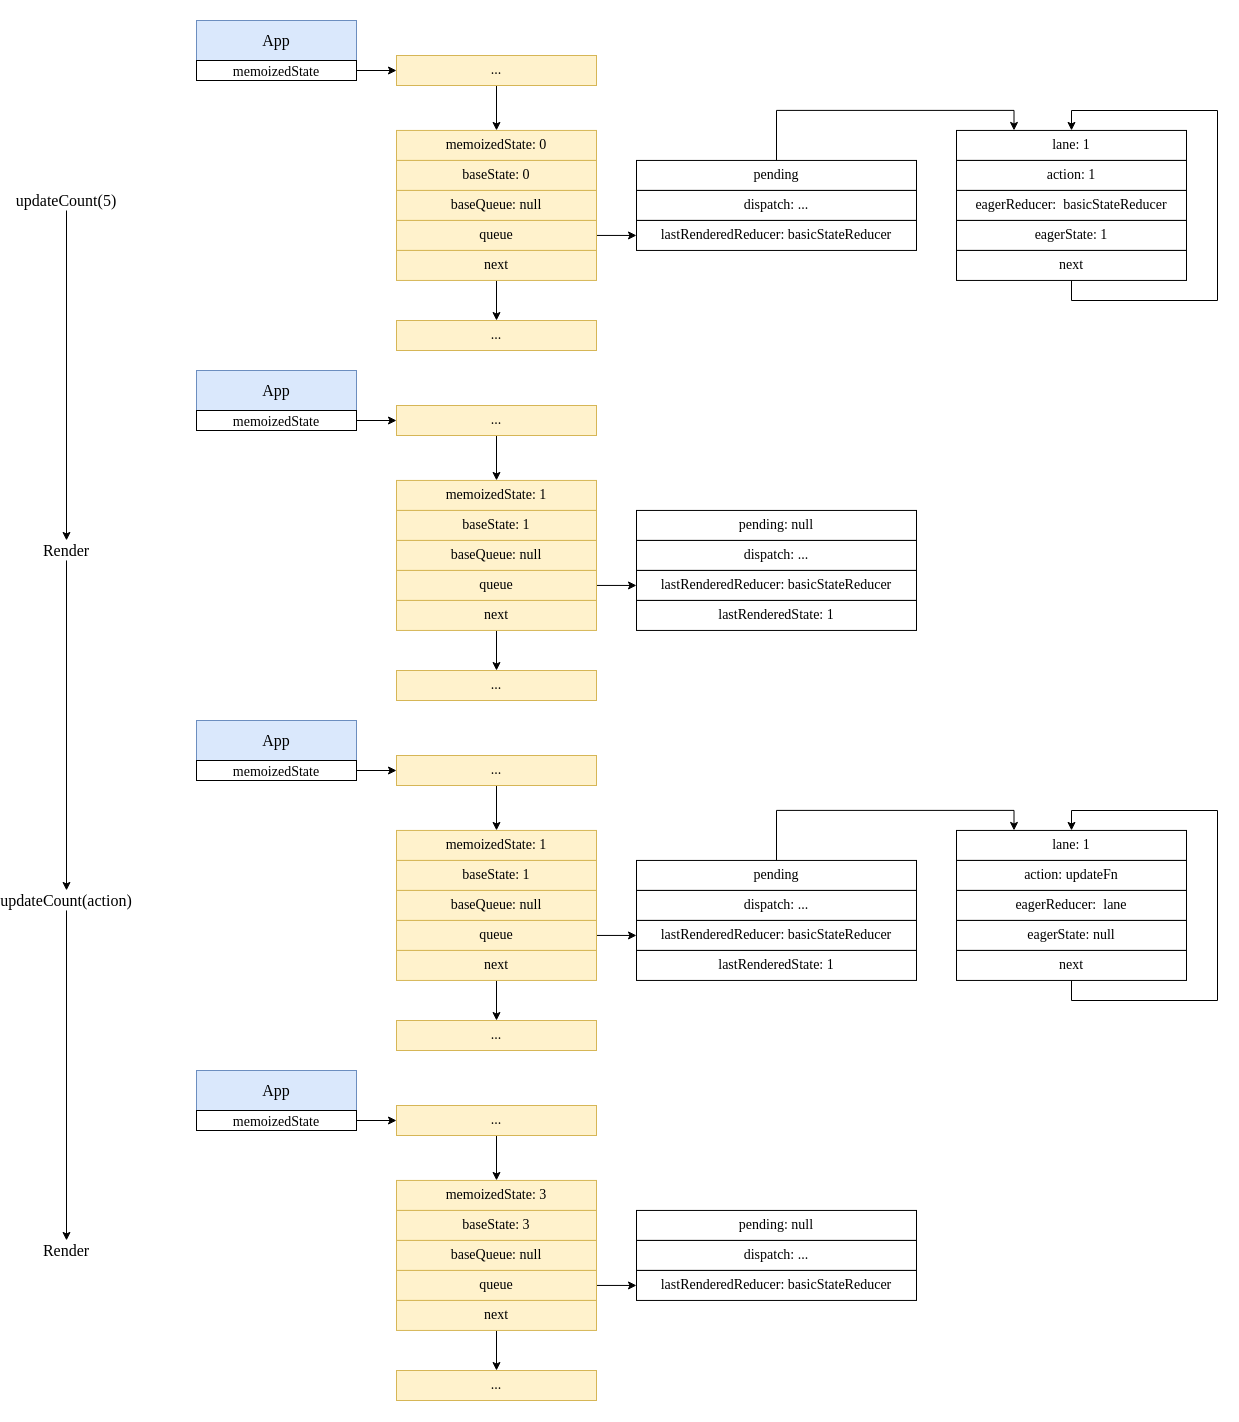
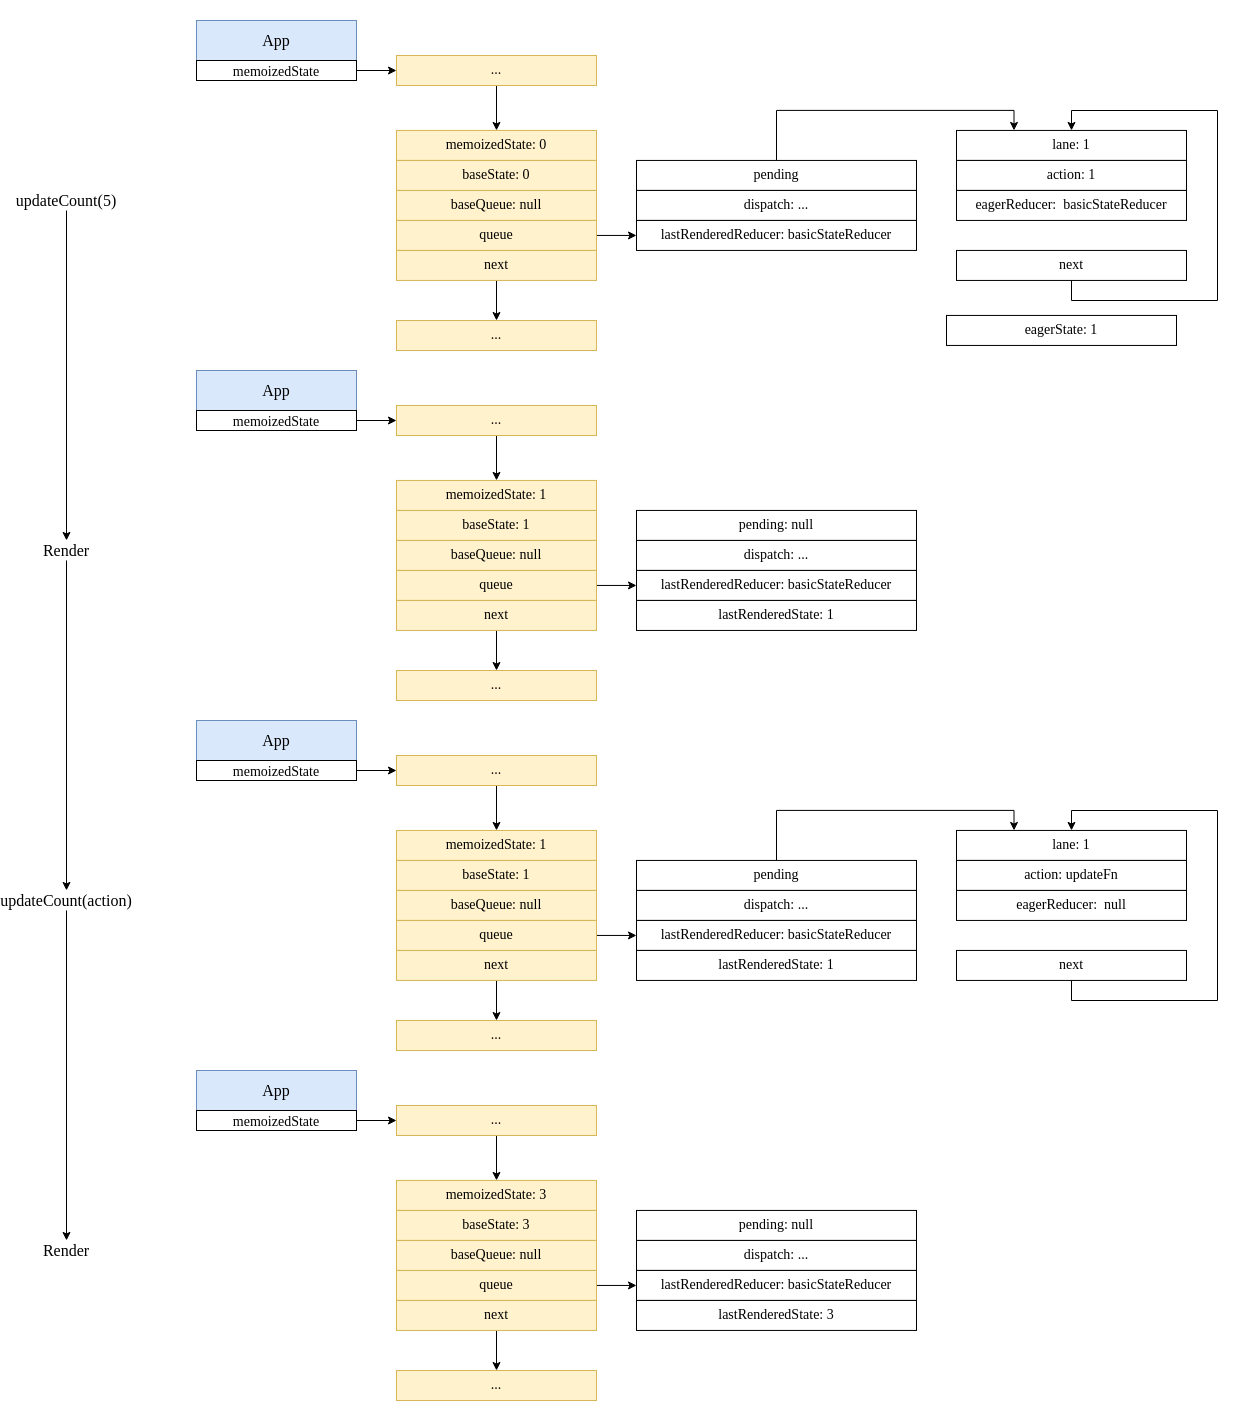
(1072, 235) -> (1062, 330)
(1072, 906) -> (1072, 906)
(1072, 935) -> none
none -> (777, 1315)
